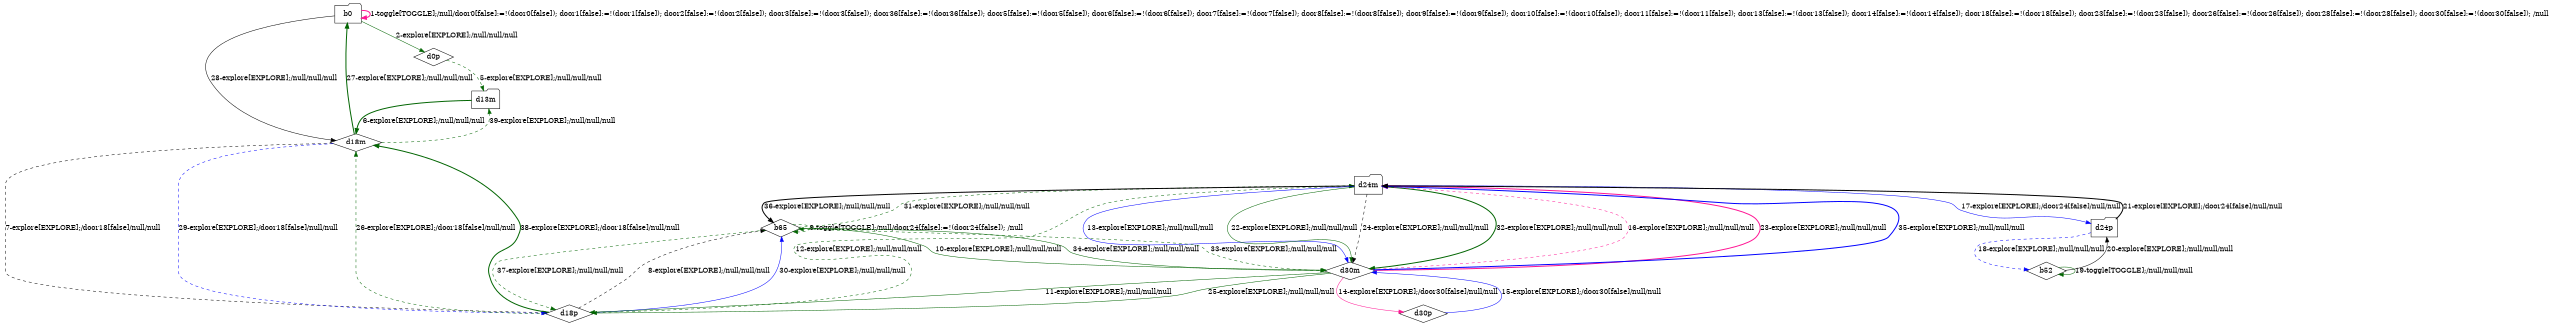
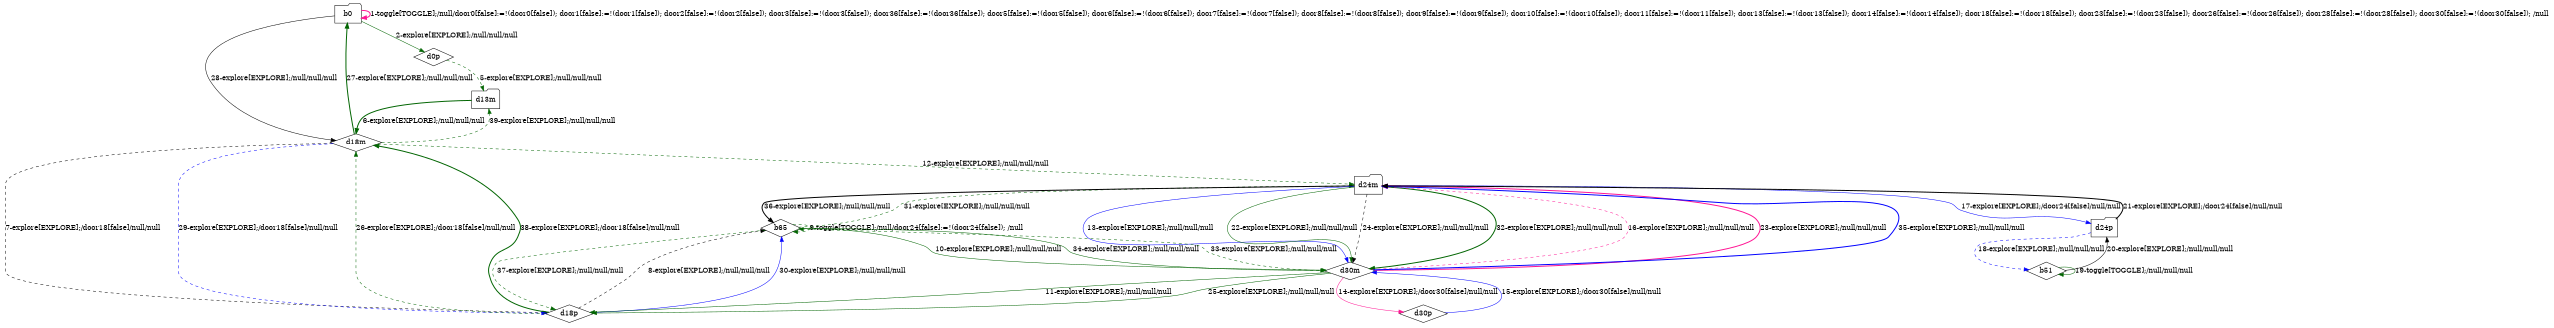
(845, 241) -> (863, 164)
(2046, 271) -> (2046, 271)
